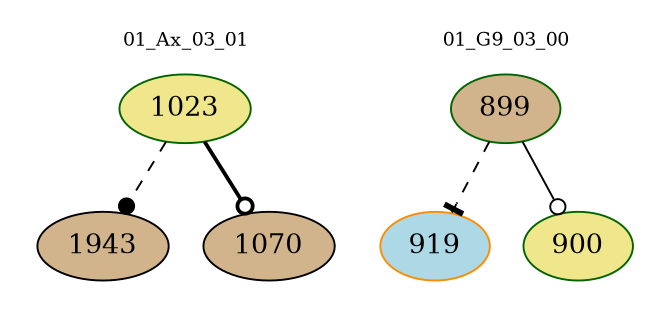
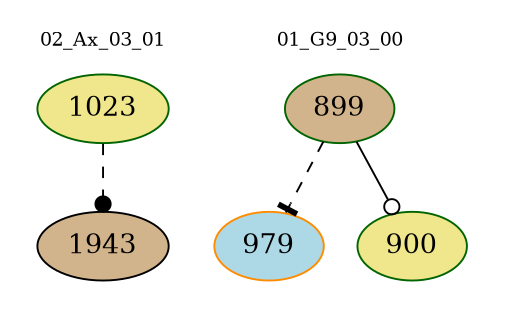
(186, 41) -> (103, 41)
(269, 246) -> none
(435, 246) -> (269, 246)
